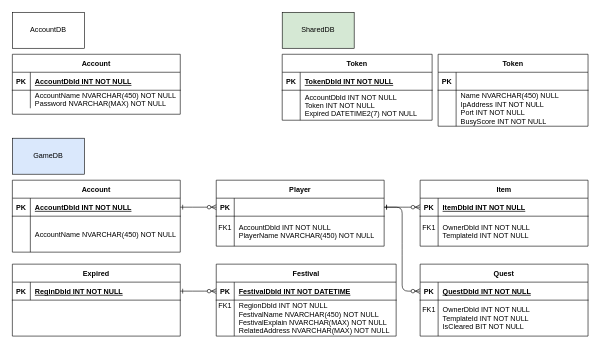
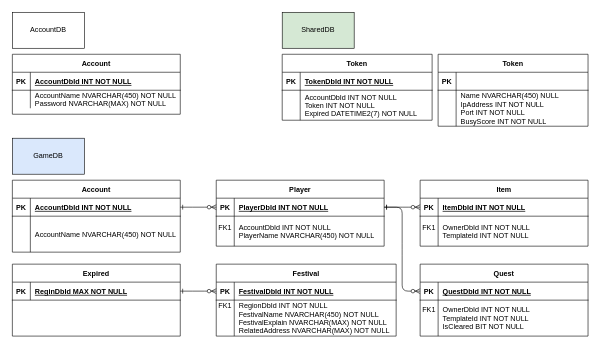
none -> (309, 207)
(75, 292) -> (75, 292)
(293, 292) -> (285, 292)
